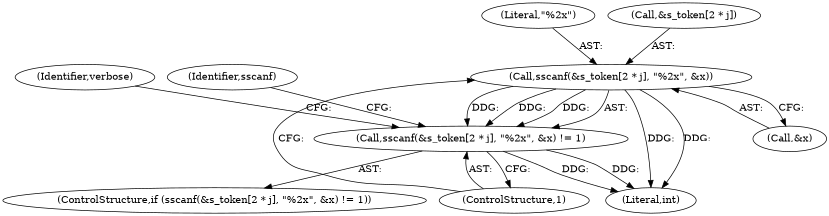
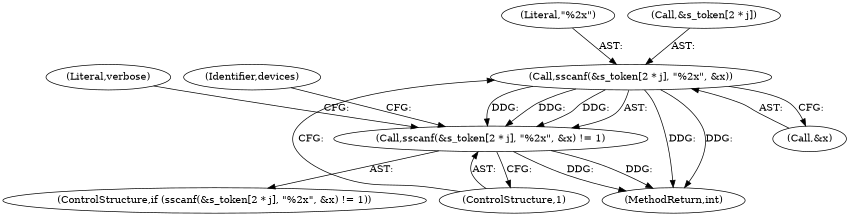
(85, 77) -> (108, 77)
(232, 77) -> (252, 77)
(651, 200) -> (674, 200)
